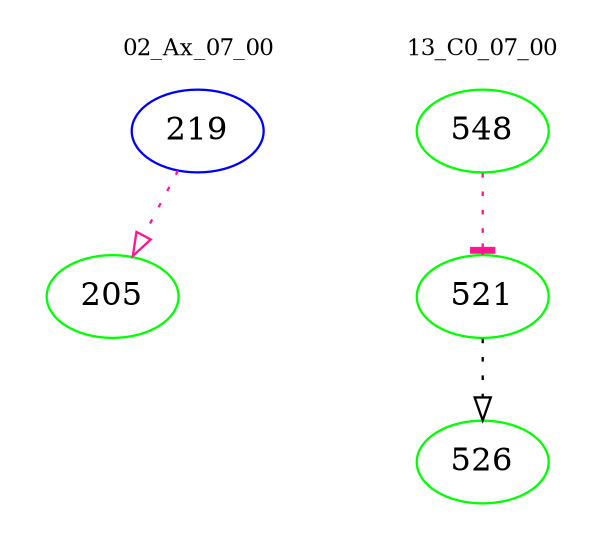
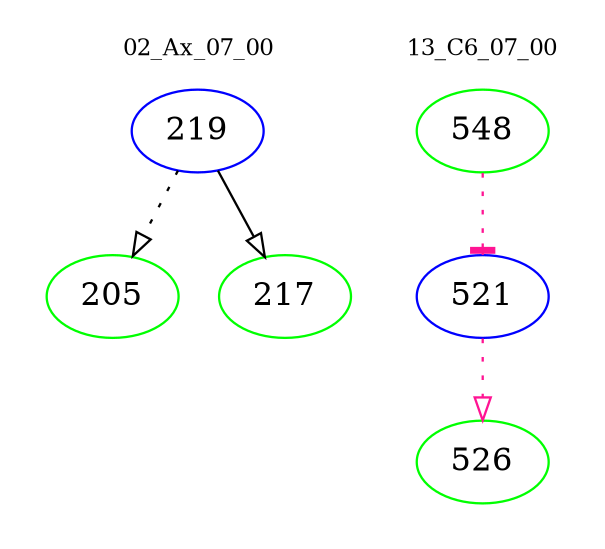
(483, 49) -> (483, 49)
(161, 203) -> (161, 203)
none -> (285, 297)
(483, 297) -> (483, 297)
(483, 368) -> (483, 368)
